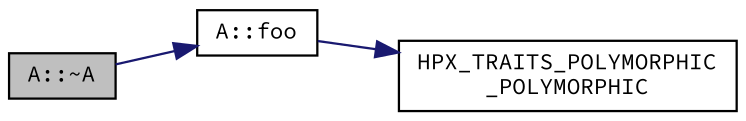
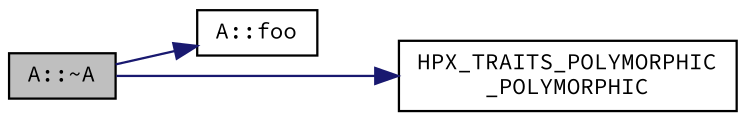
(347, 45) -> (246, 76)
